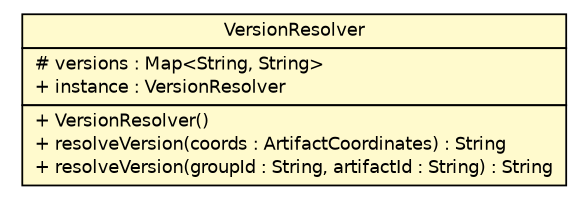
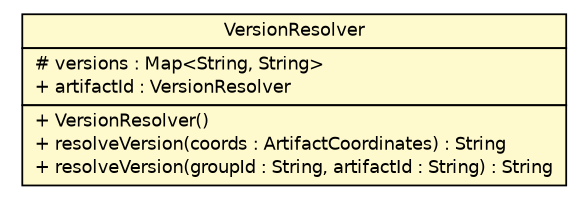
(160, 87) -> (163, 87)
